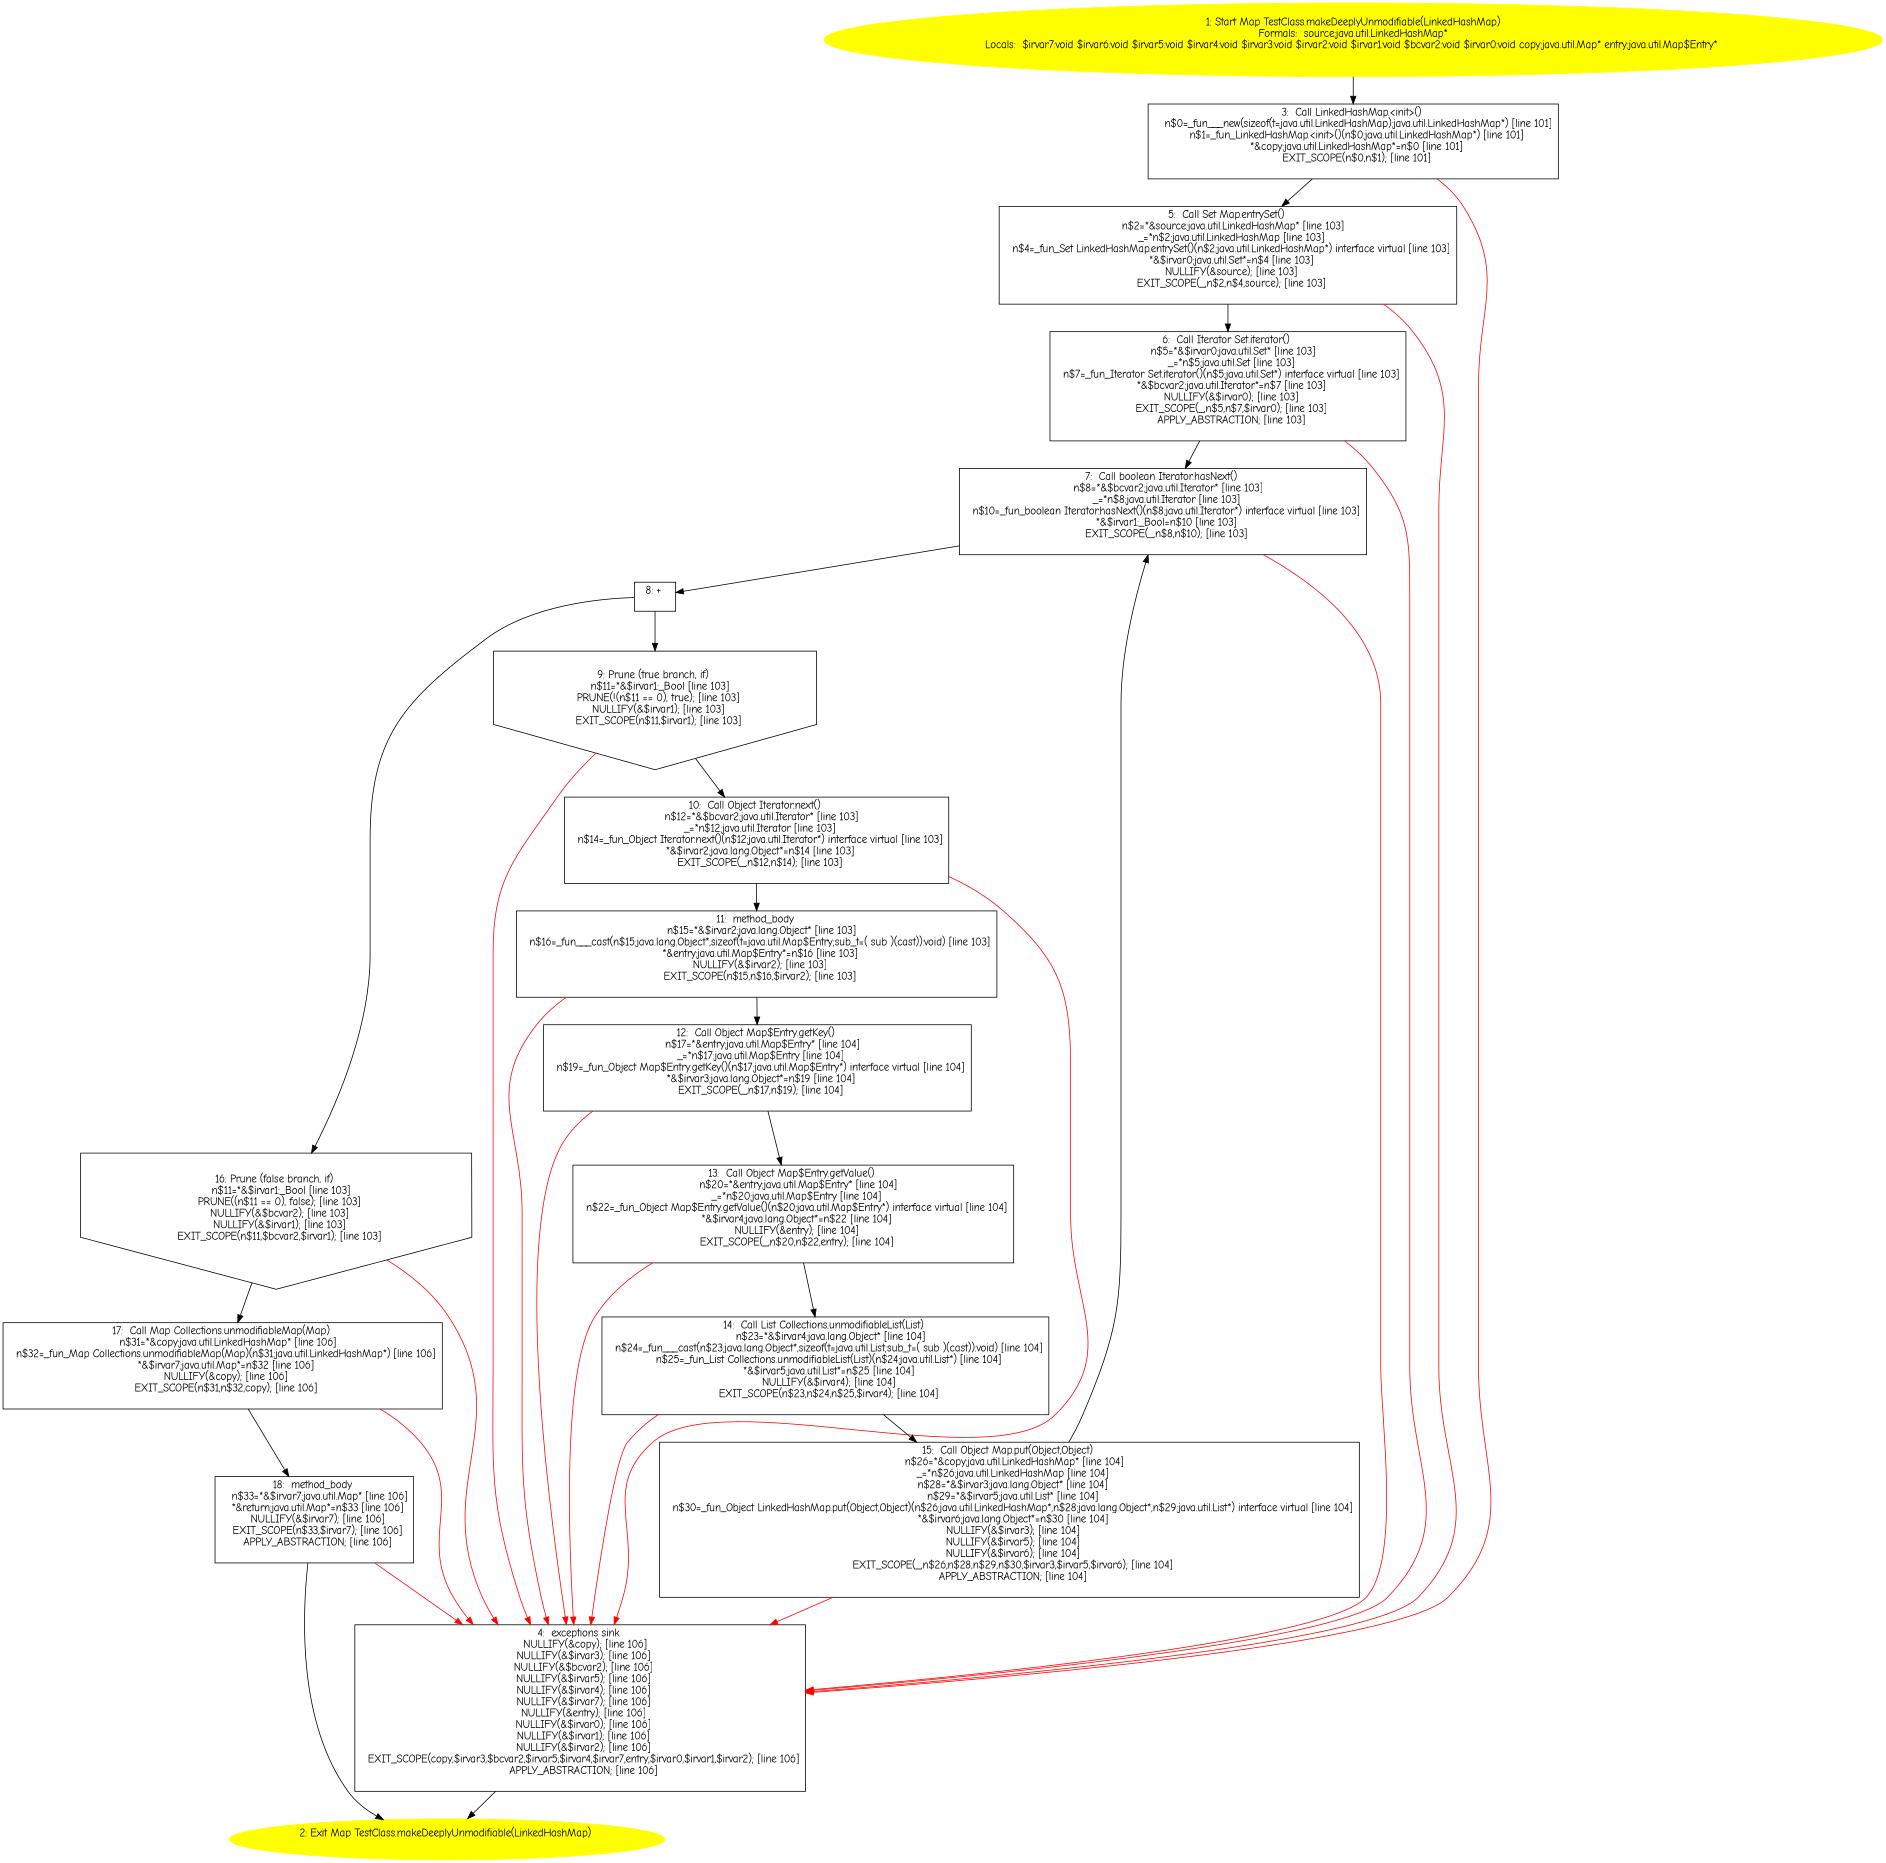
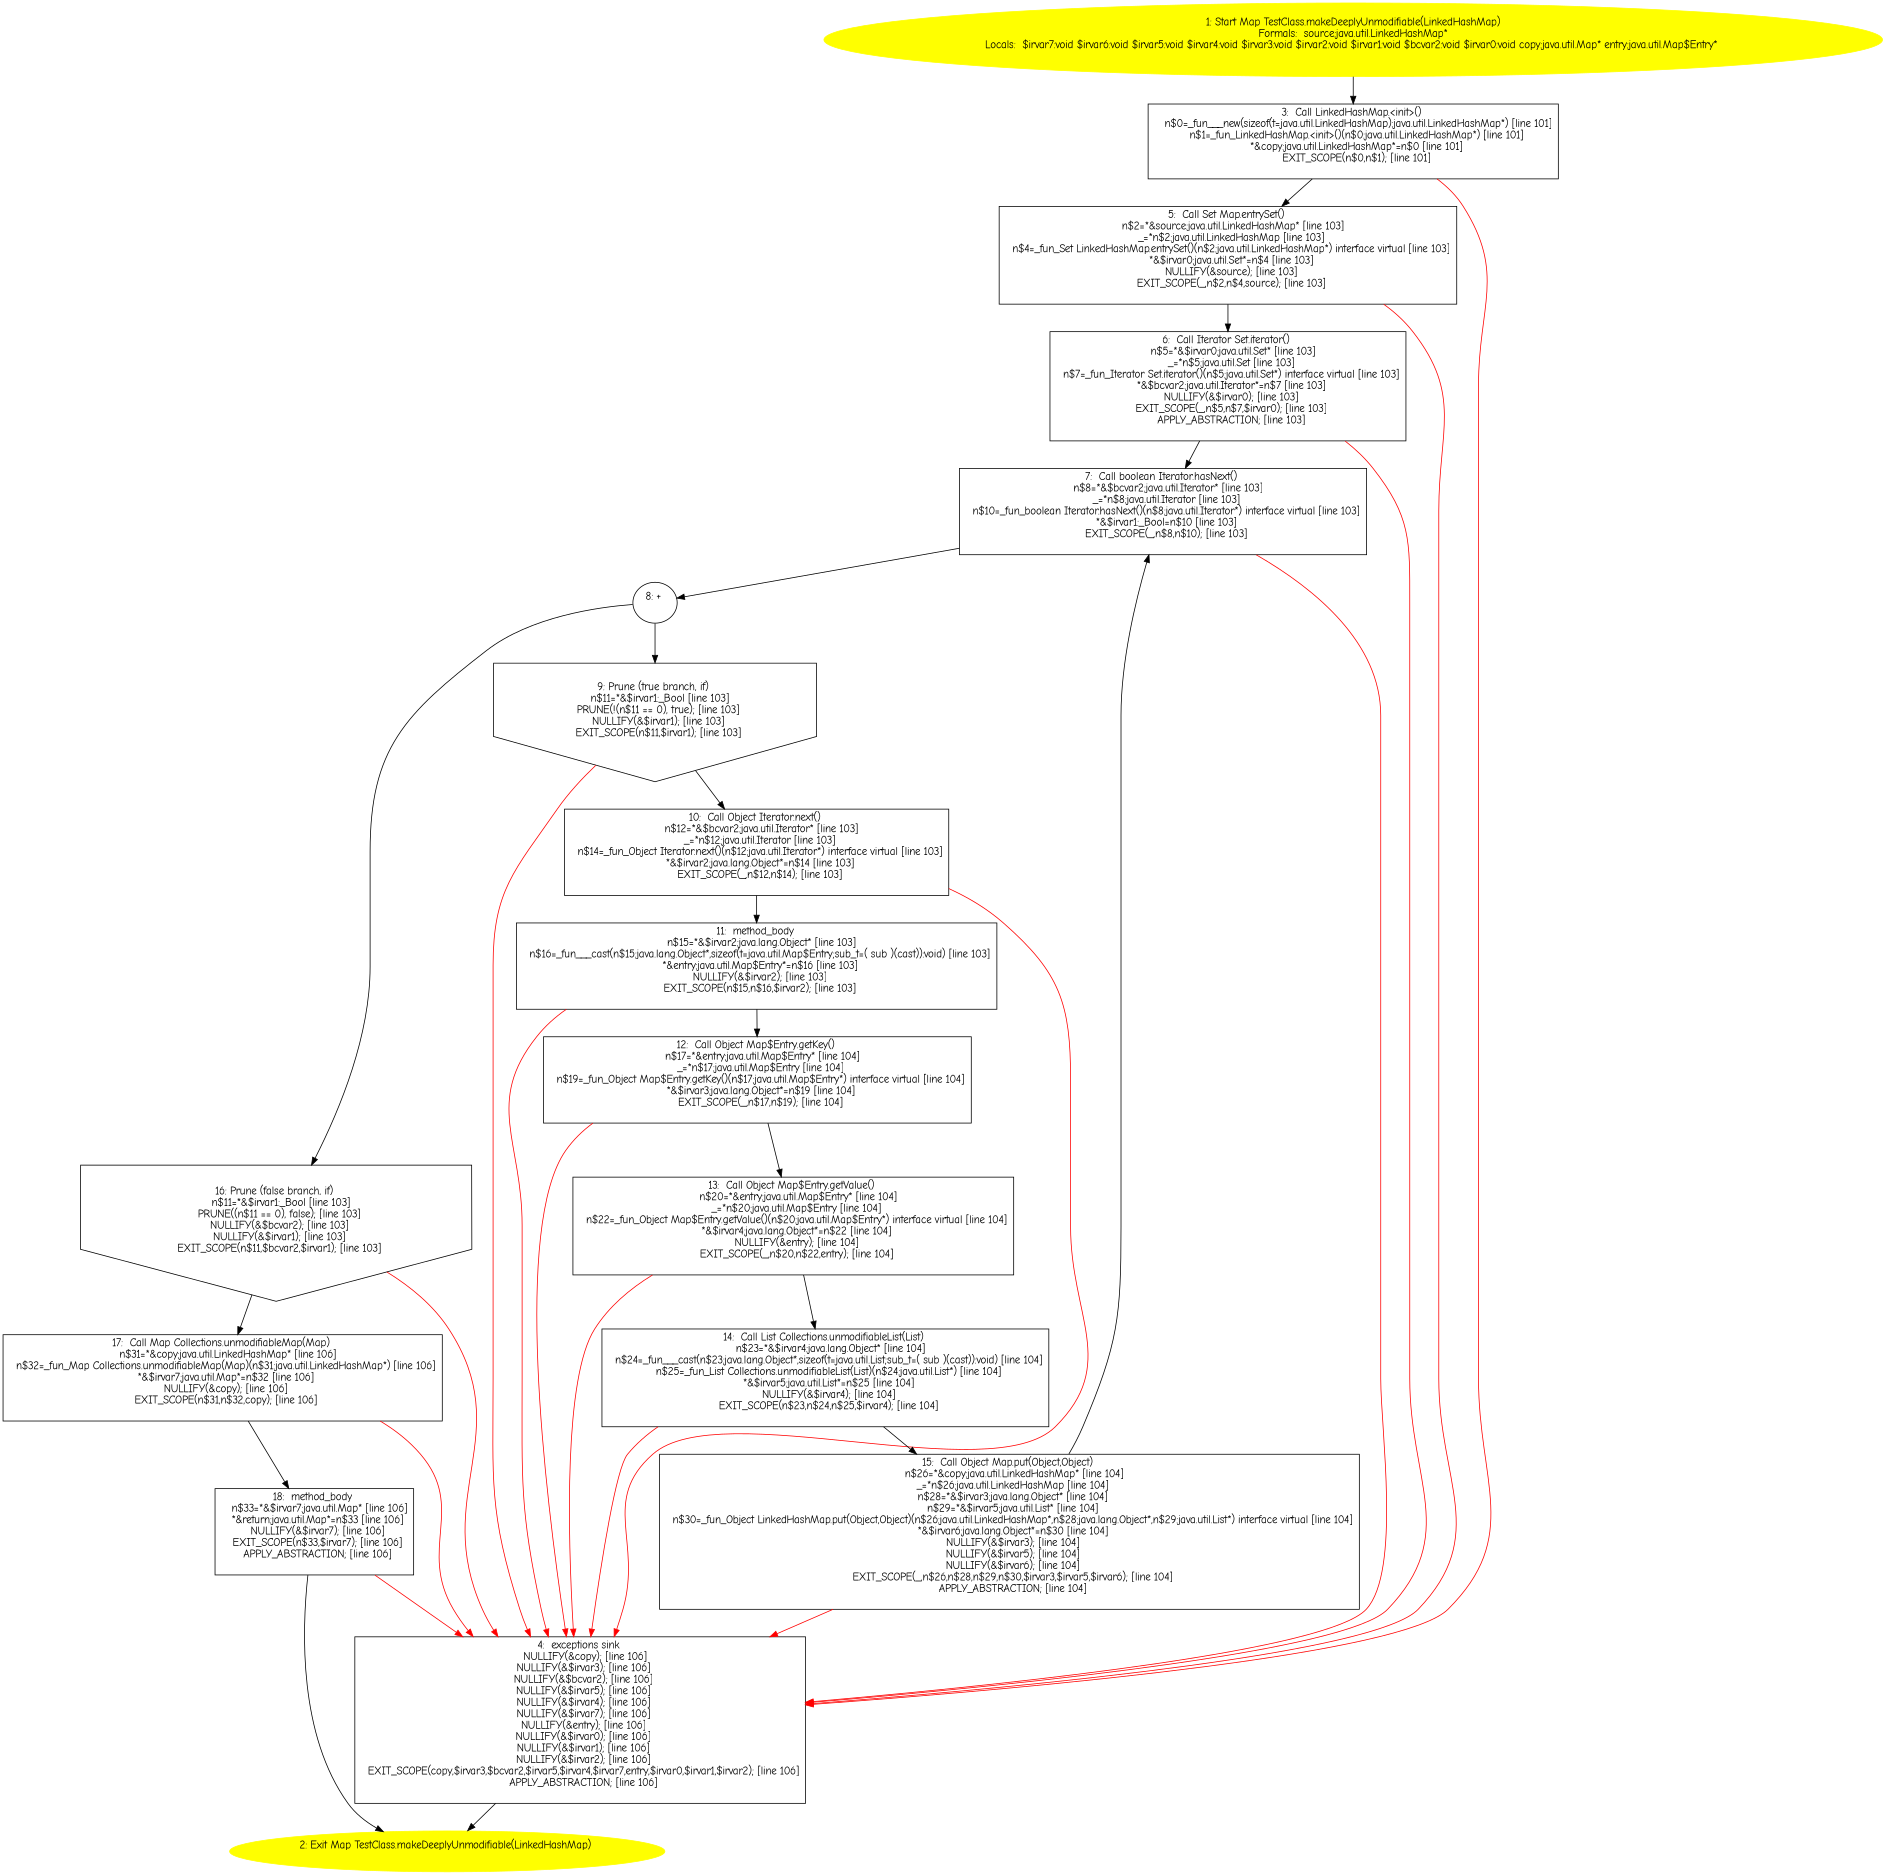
(655, 597) -> (655, 603)
